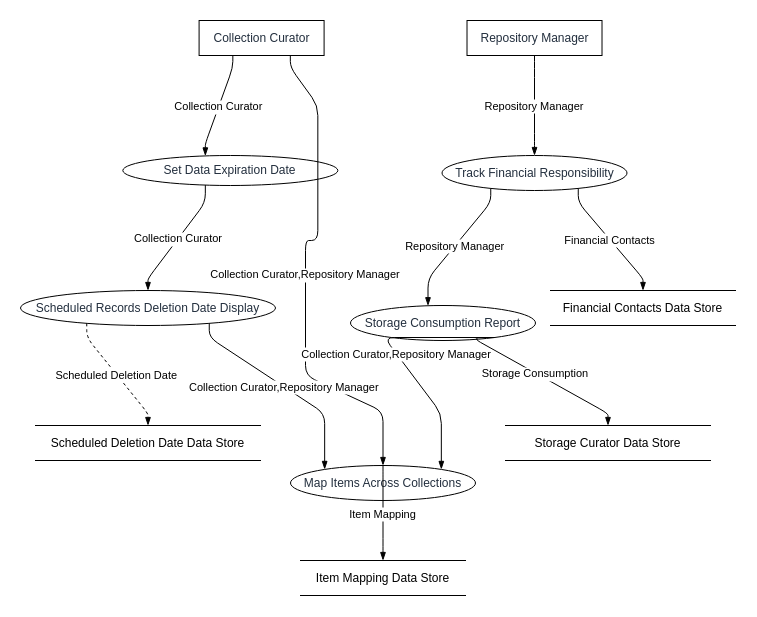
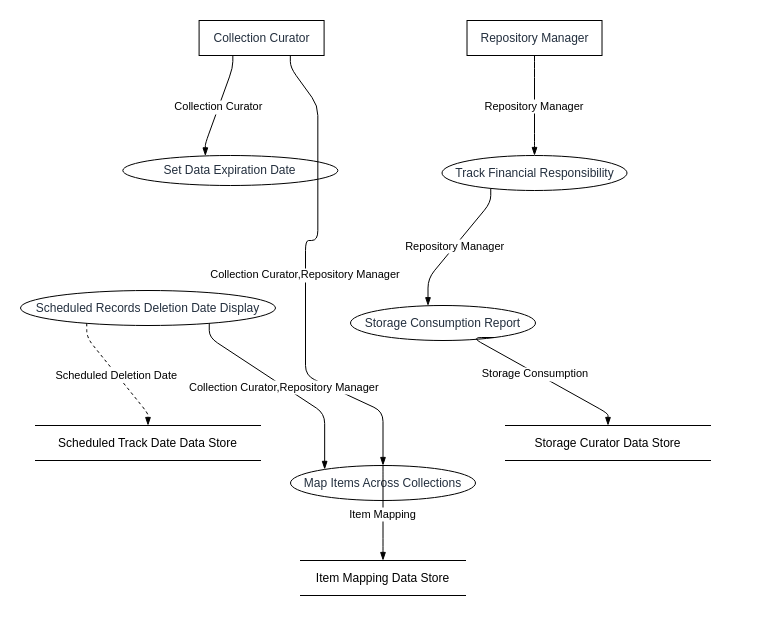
(179, 238) -> none
(608, 238) -> none
(643, 308) -> none
(400, 358) -> none
(148, 444) -> (148, 444)
